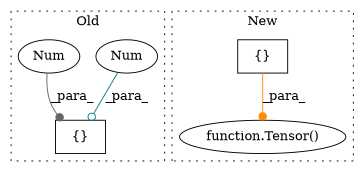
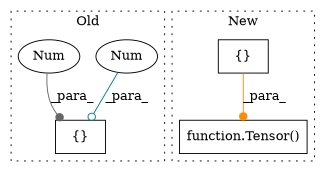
(263, 137) -> (243, 137)
